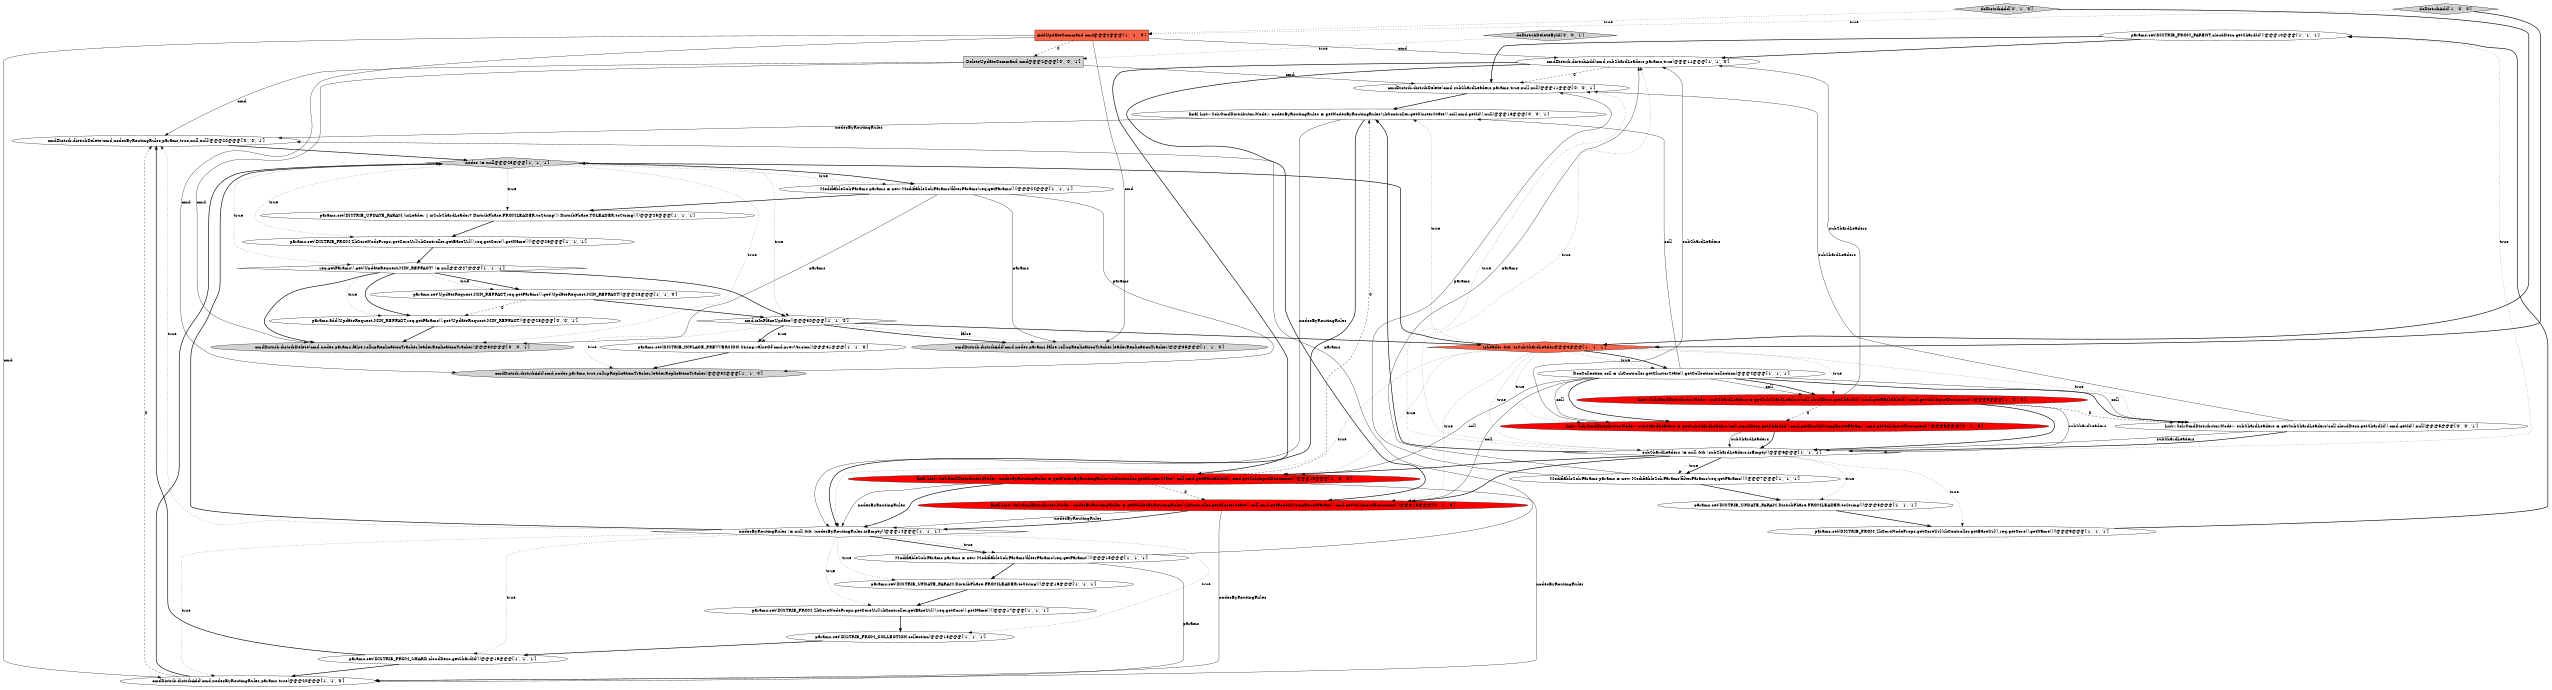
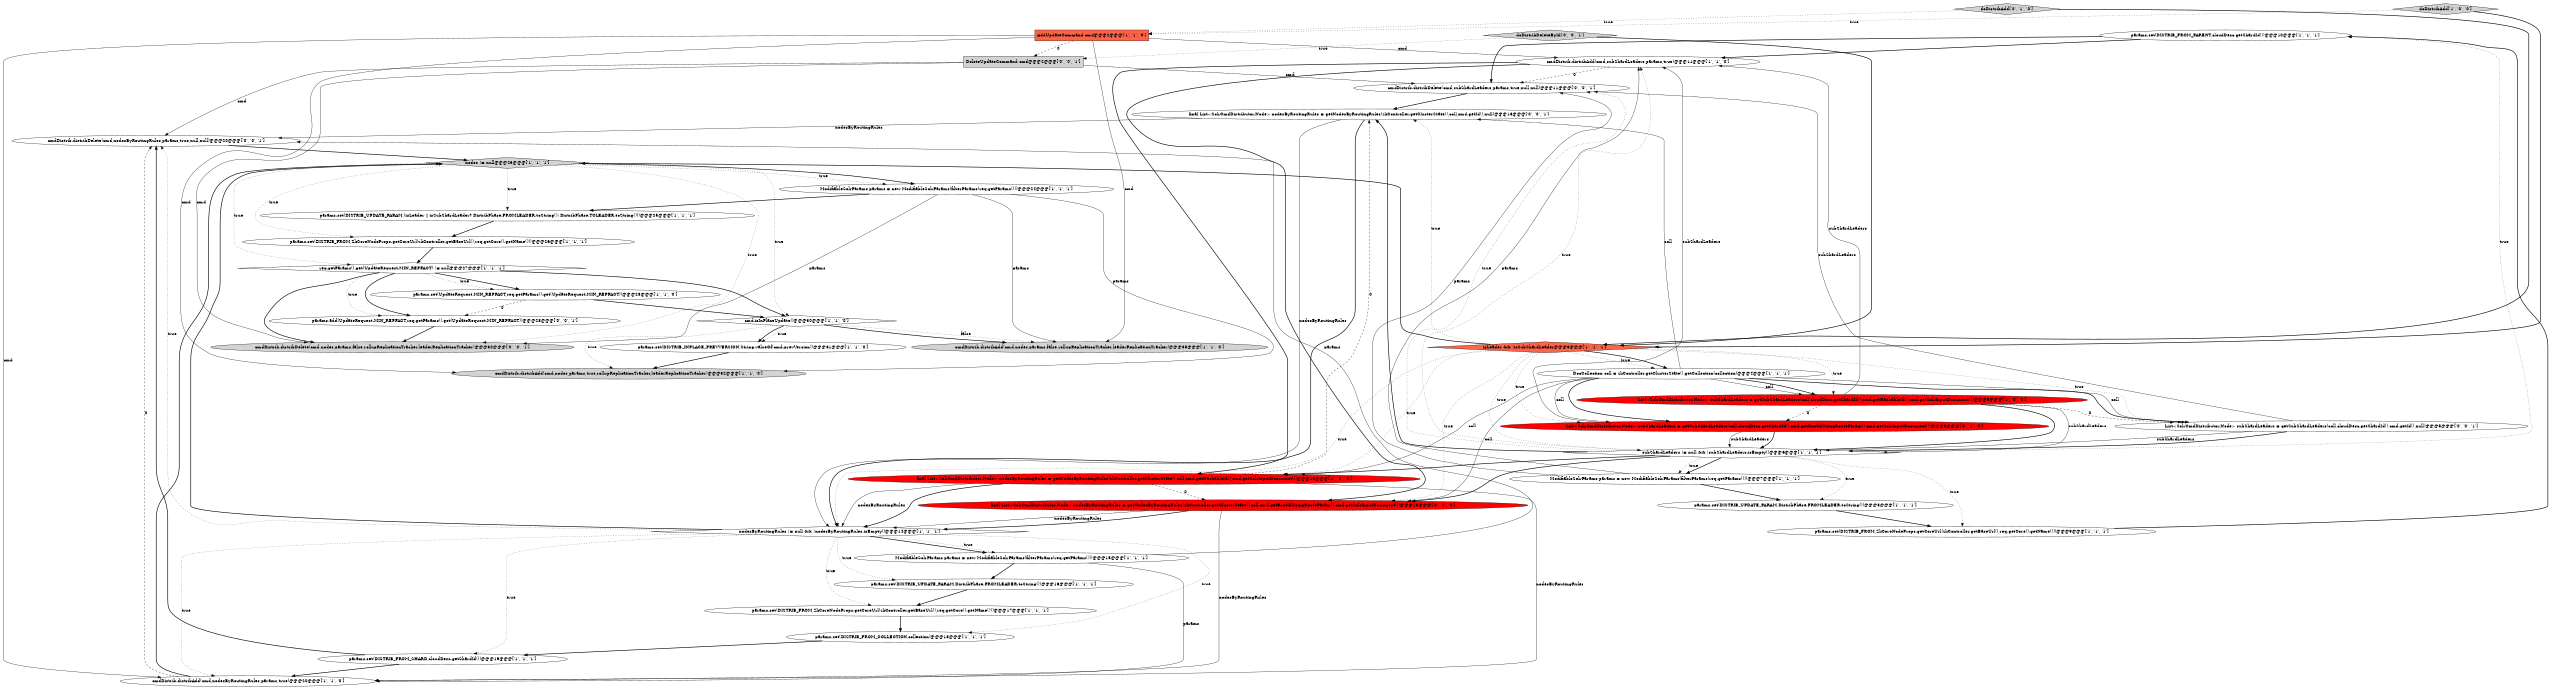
(1166, 334) -> (1871, 174)
